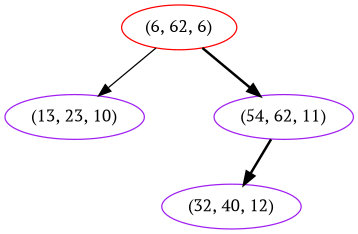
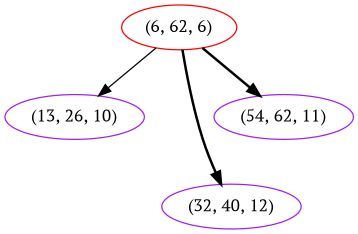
(75, 117) -> (75, 117)
(261, 156) -> (195, 112)
